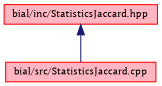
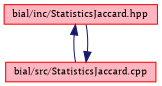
none -> (88, 38)
